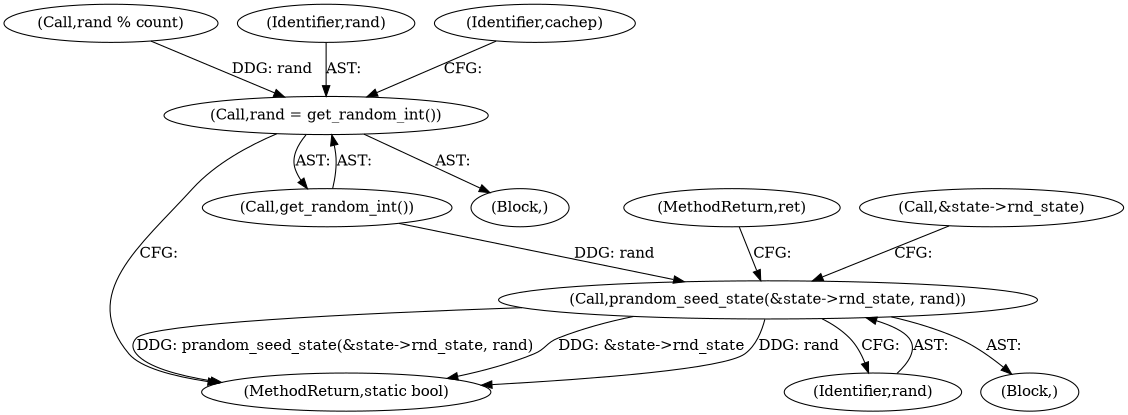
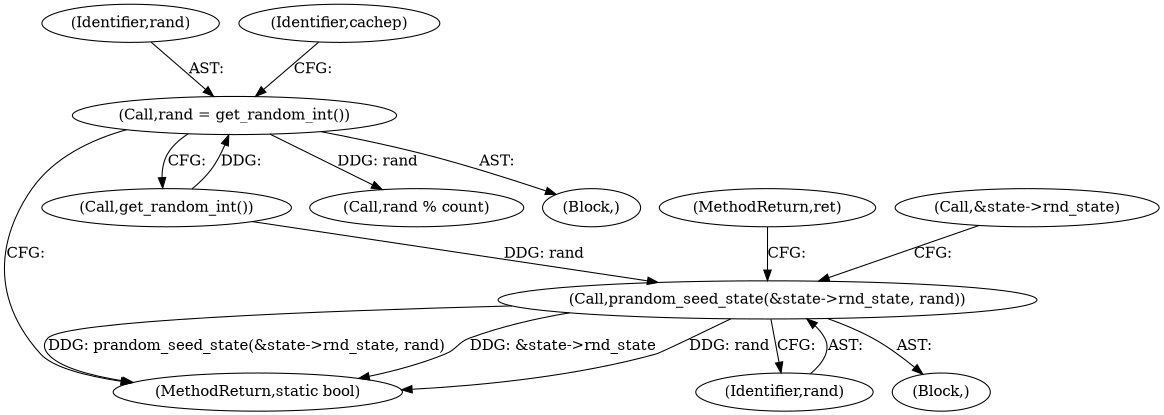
(213, 67) -> (321, 159)
(316, 162) -> (189, 162)
(357, 162) -> (243, 162)
